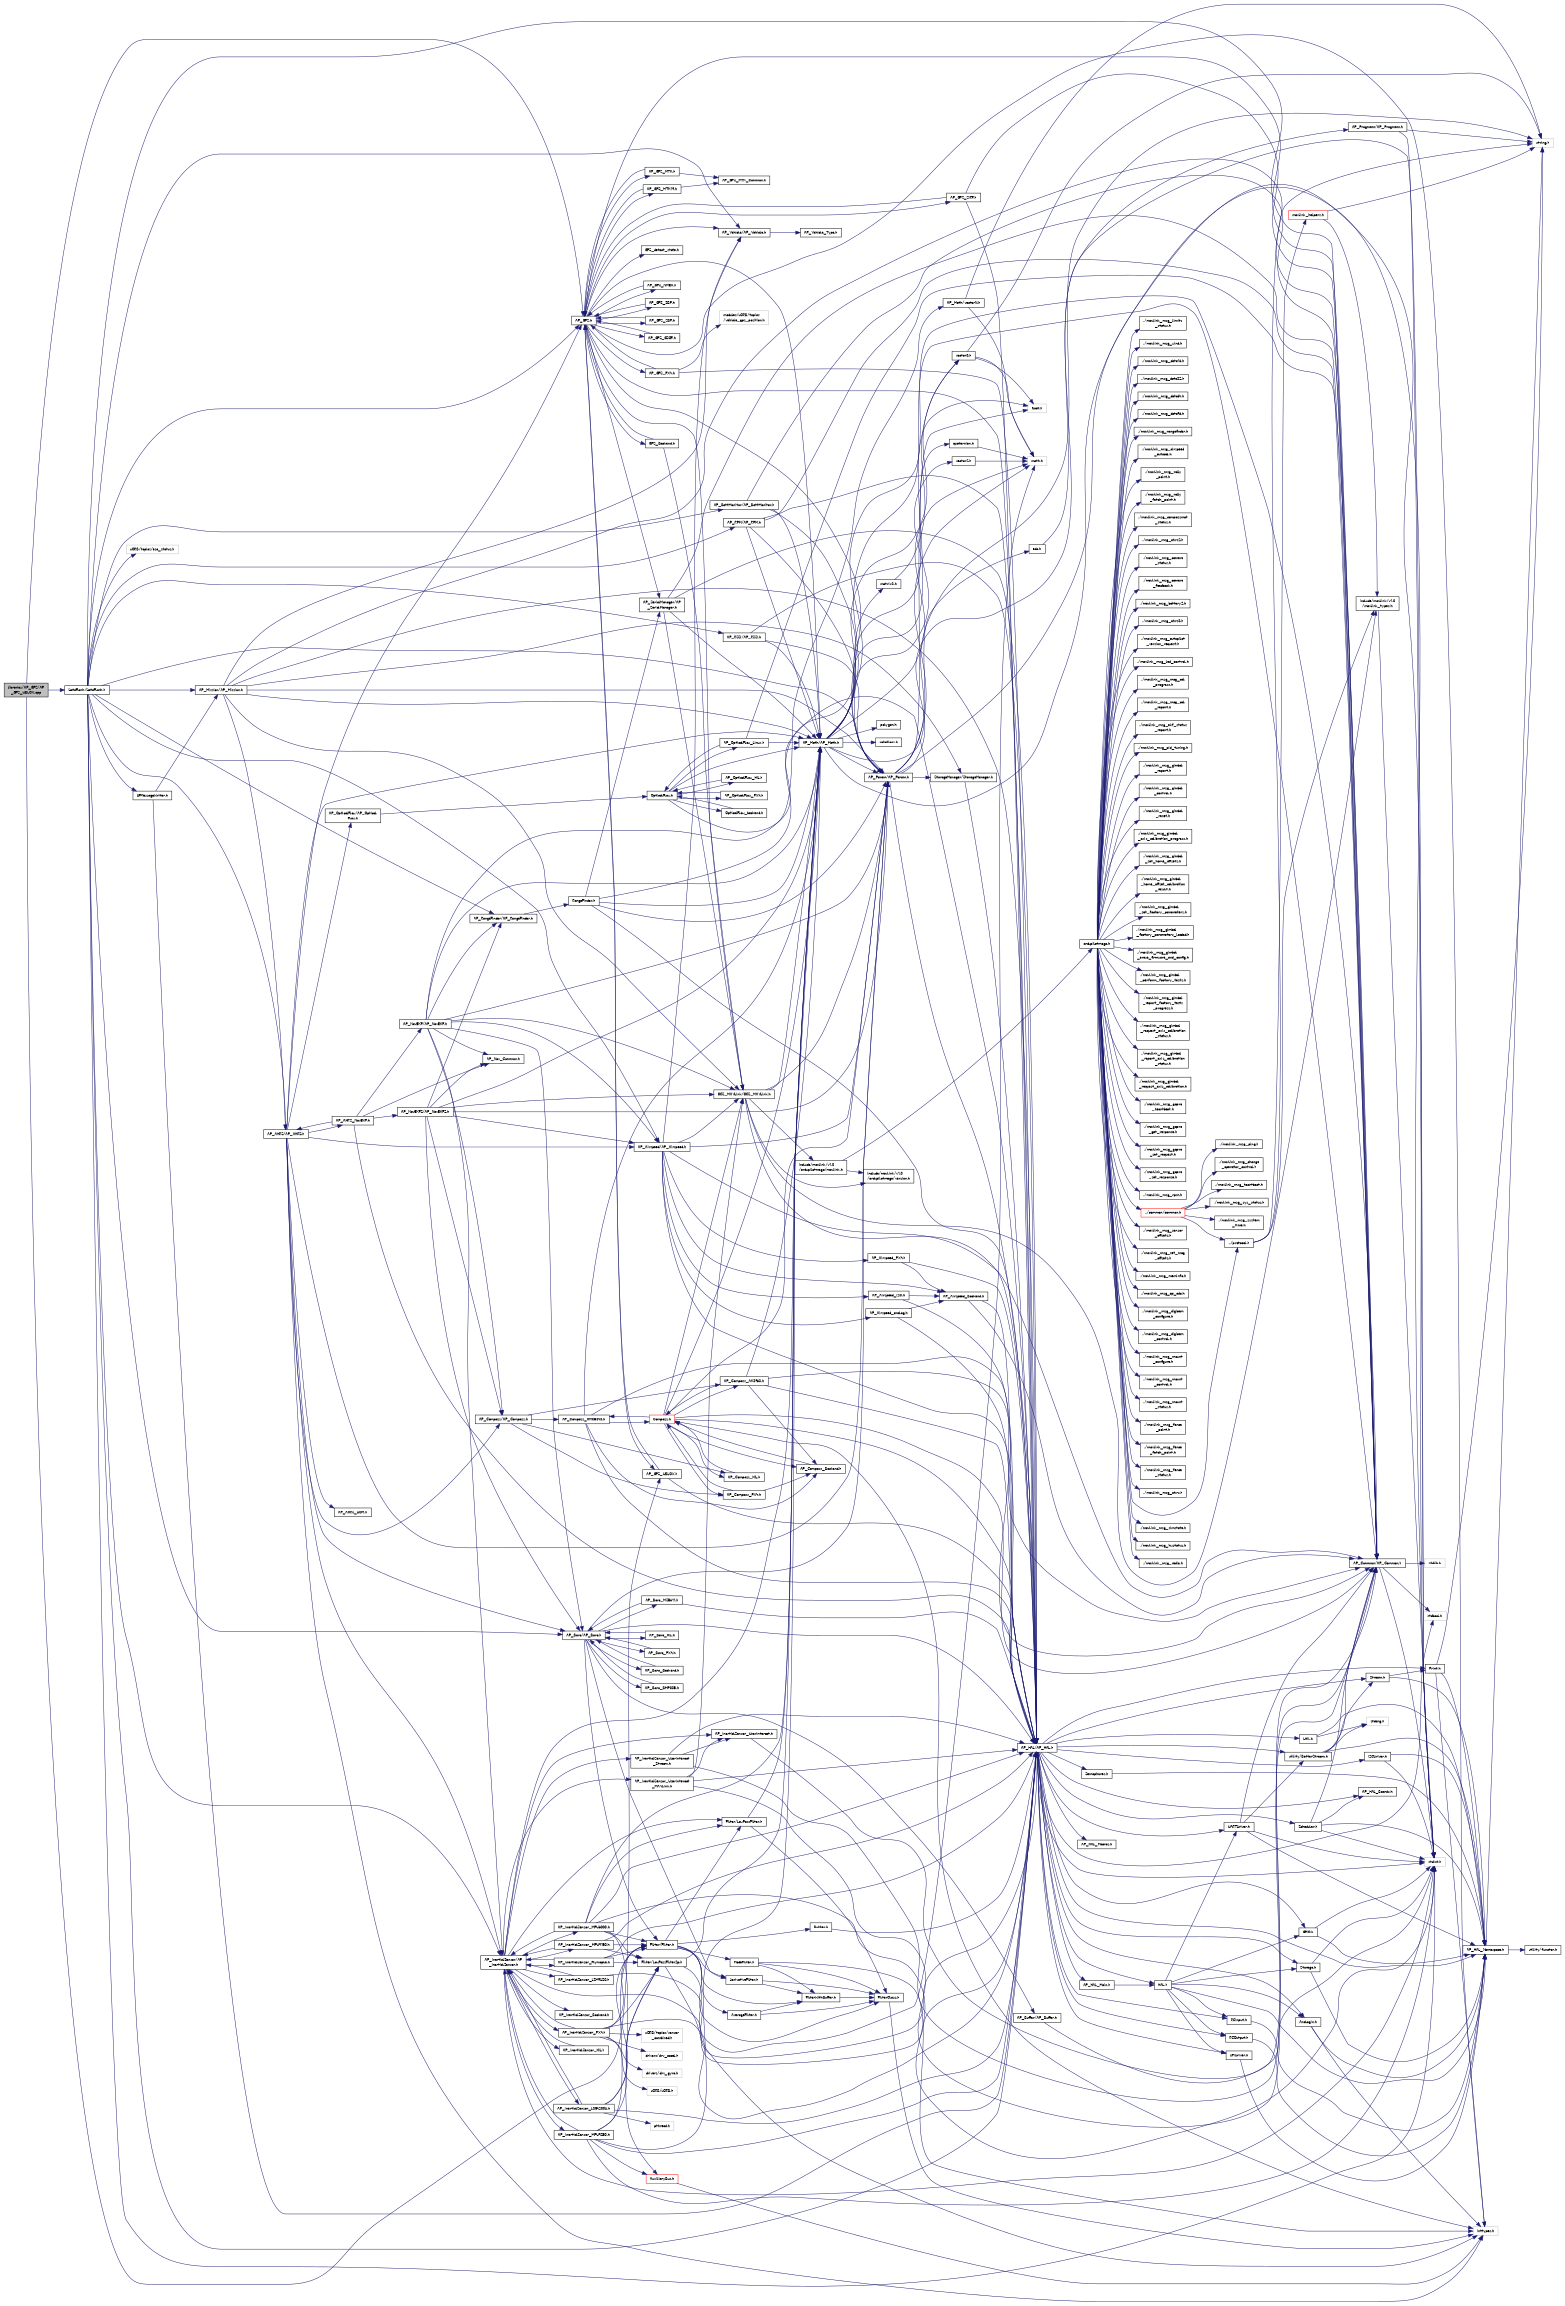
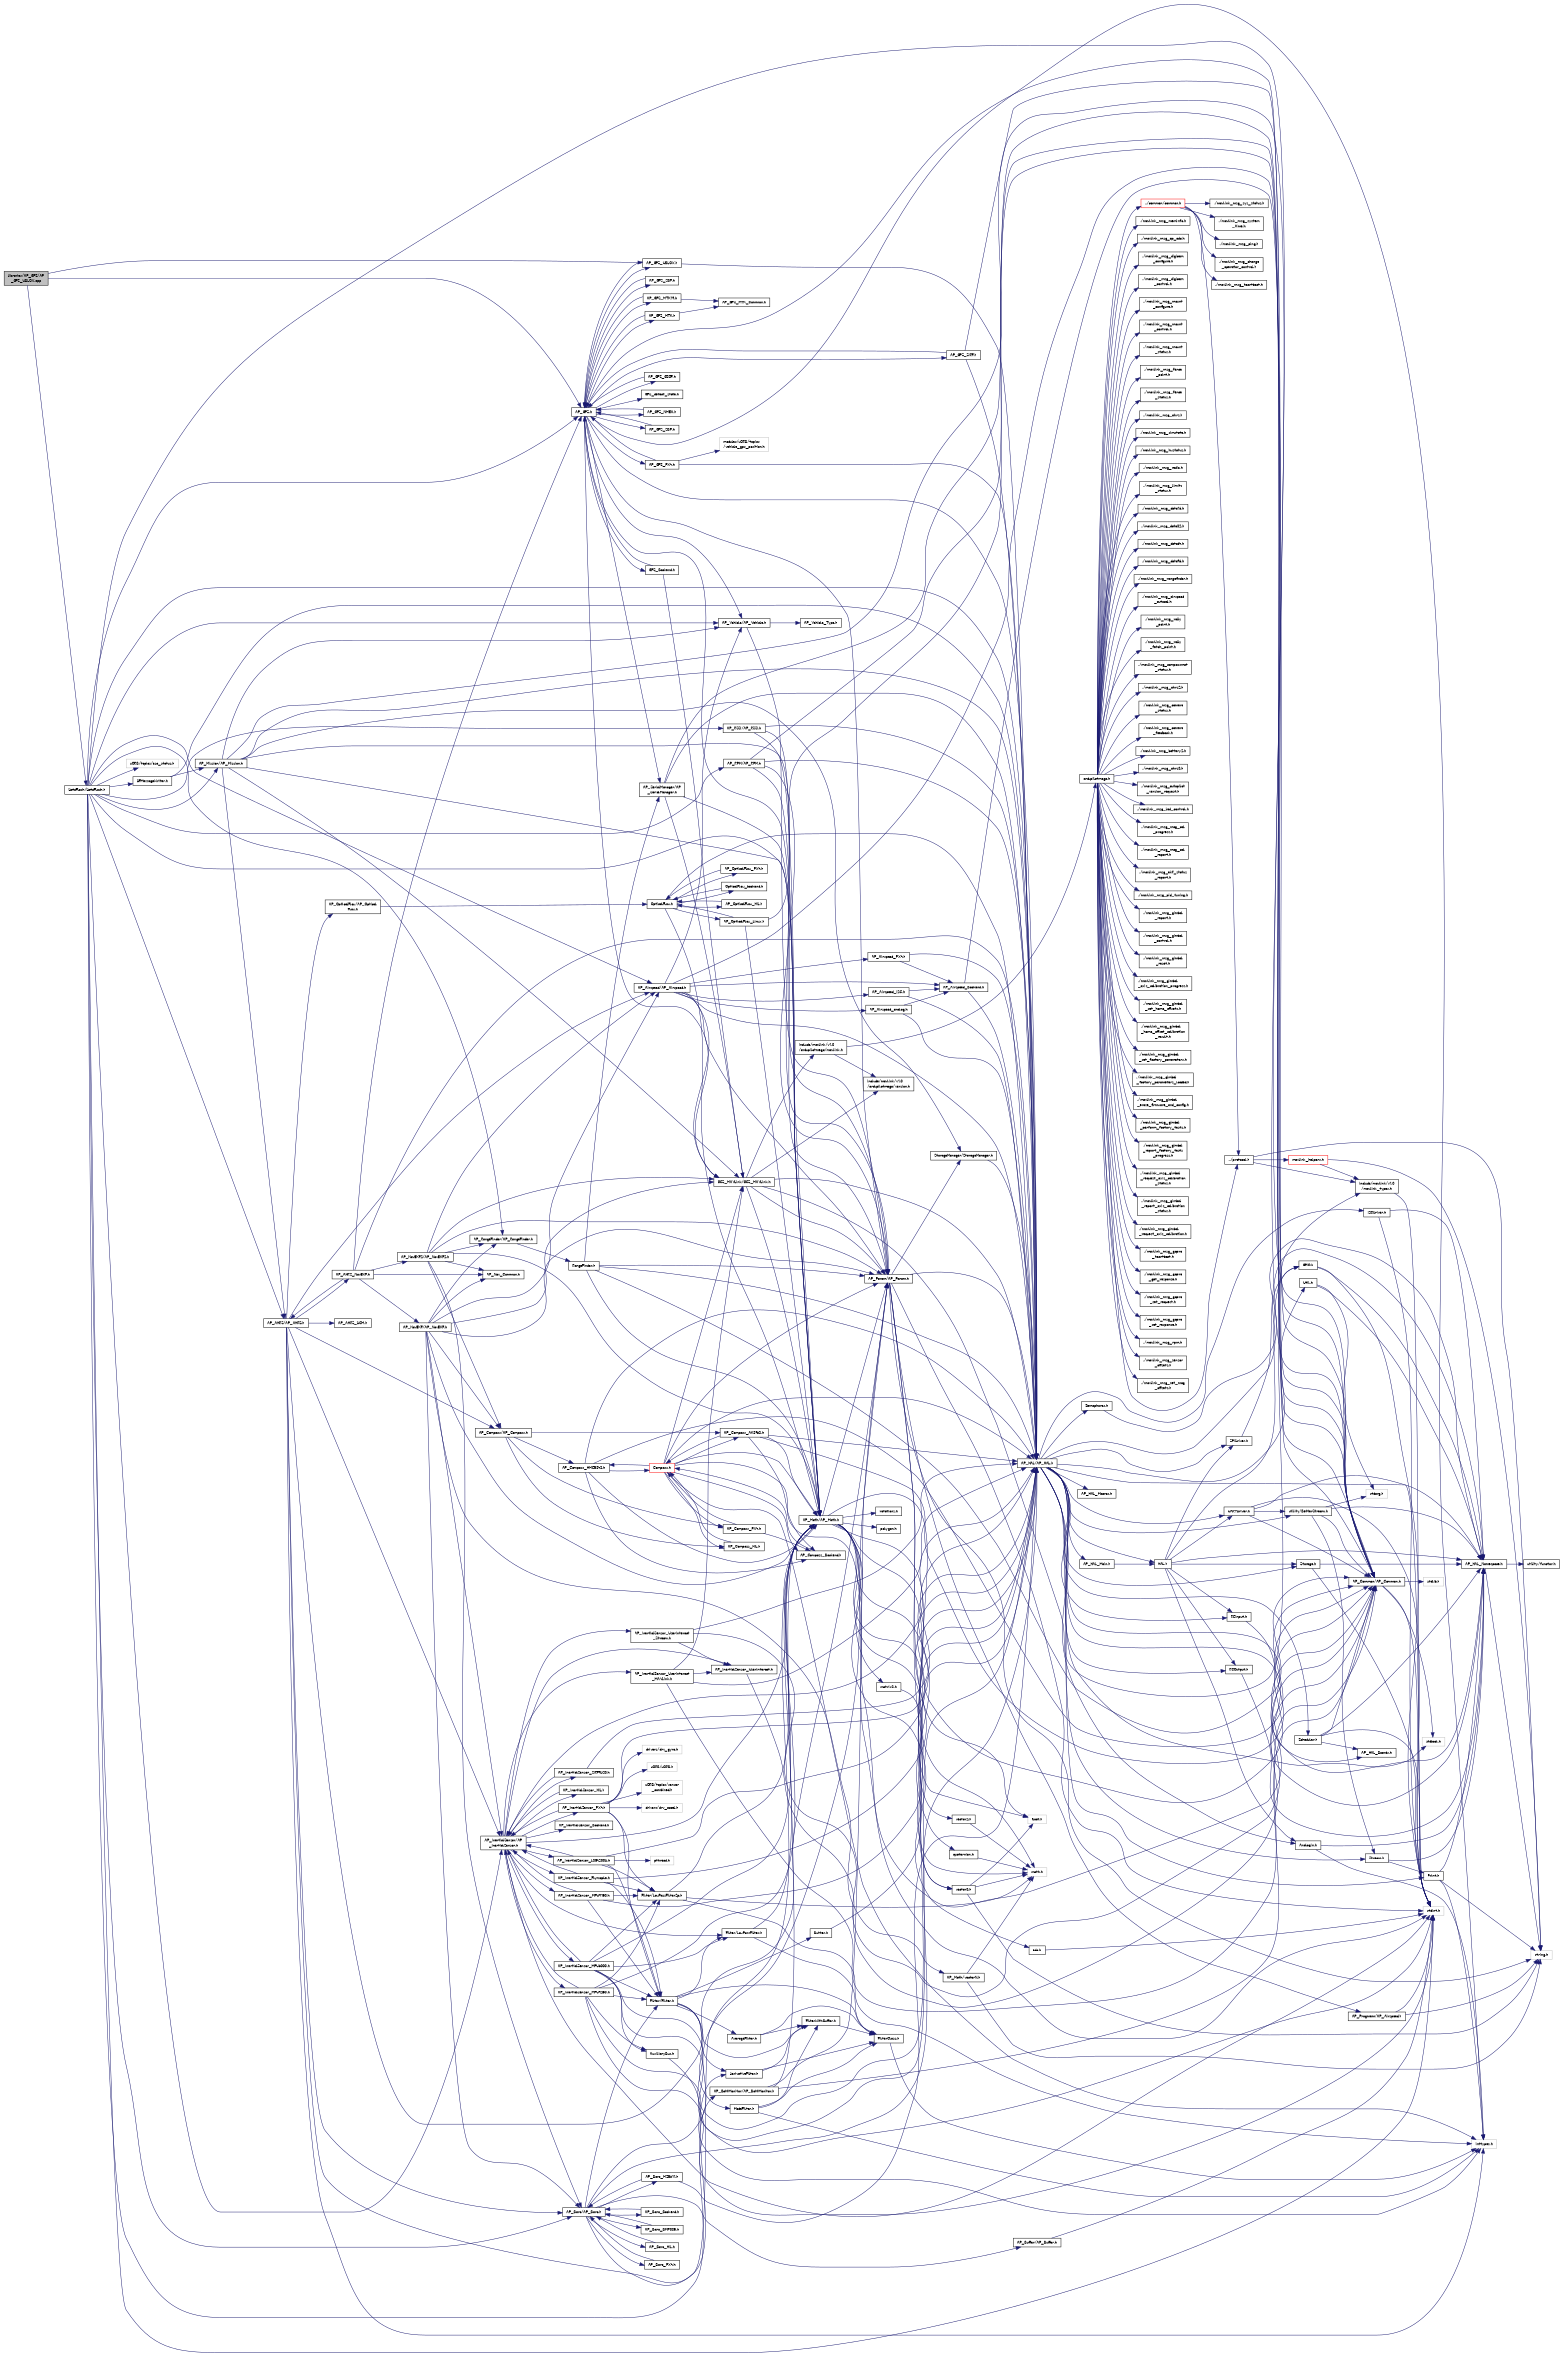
(1378, 127) -> (1377, 2016)
(1163, 344) -> none
(350, 723) -> (419, 856)
none -> (783, 948)
(1163, 1450) -> none
(584, 1980) -> (584, 1773)
(662, 2179) -> (662, 2054)
